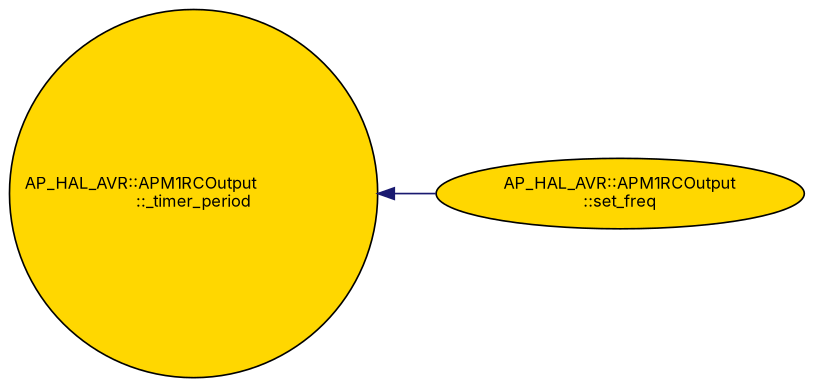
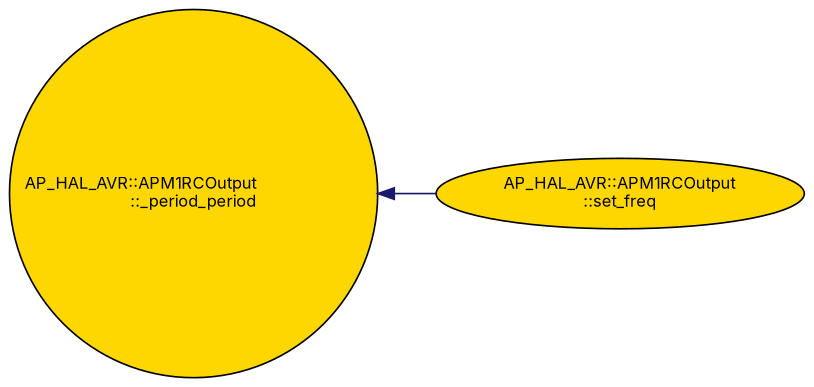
(194, 194) -> (194, 194)
